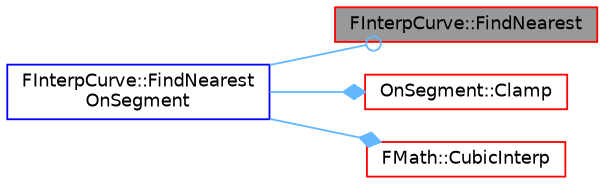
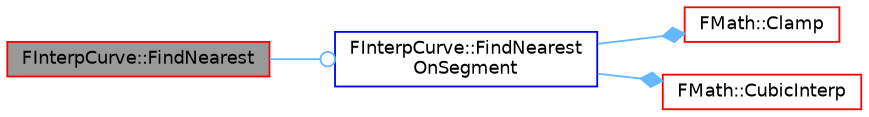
(318, 55) -> (295, 59)
(466, 92) -> (762, 25)
